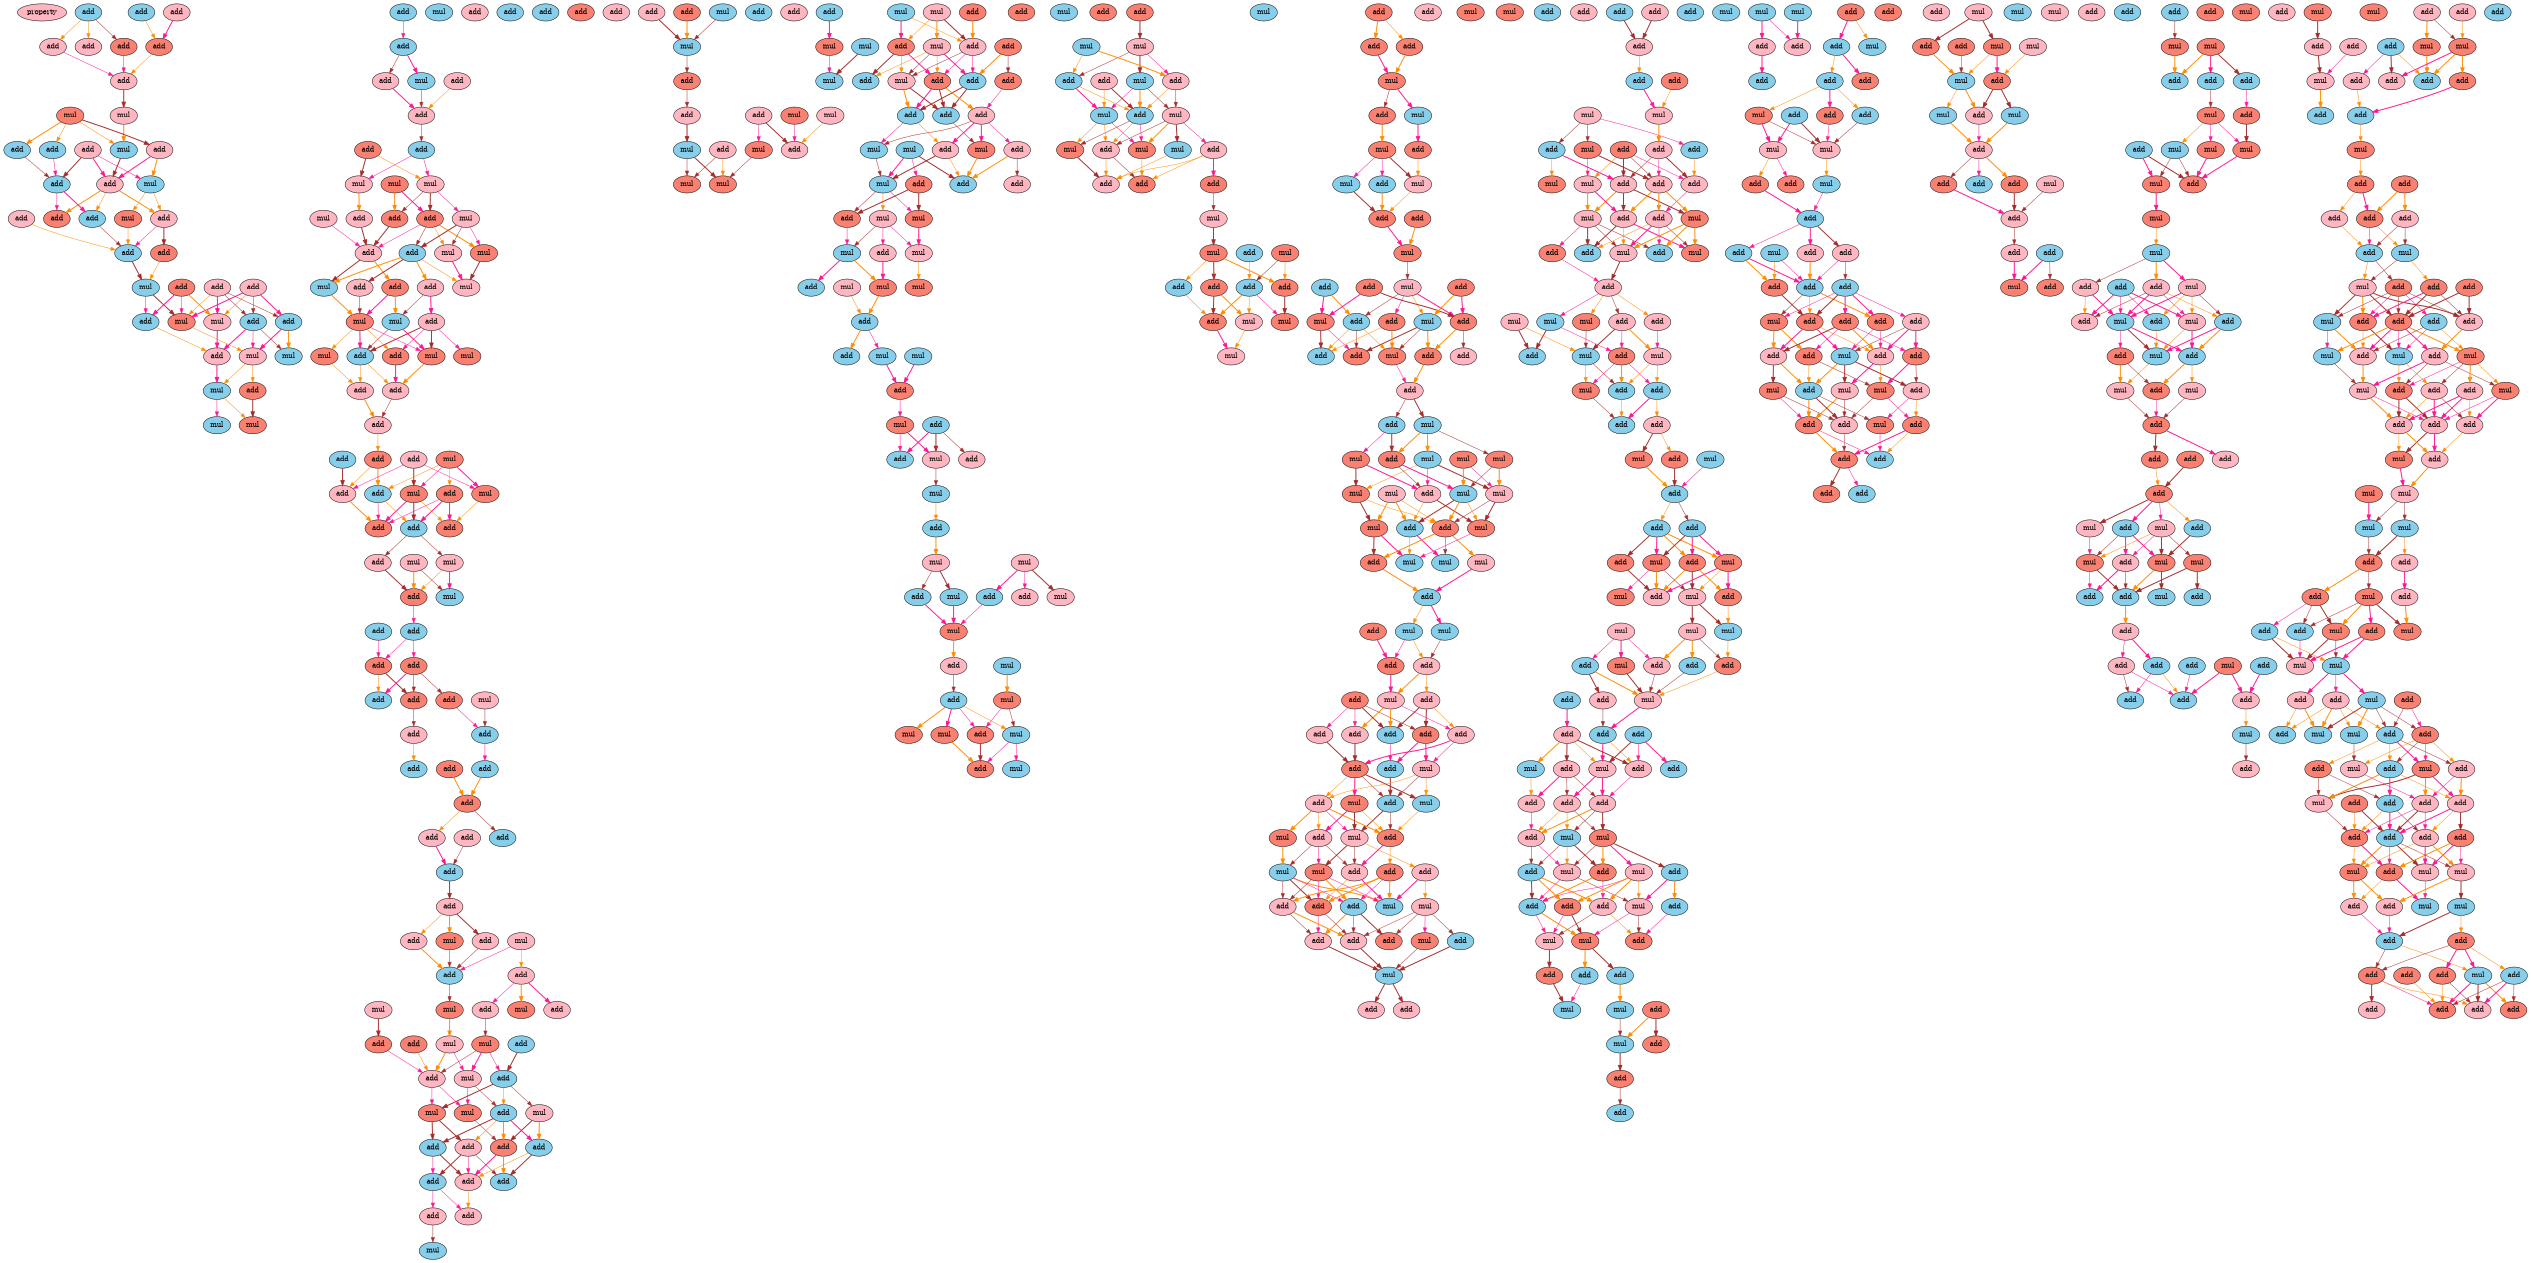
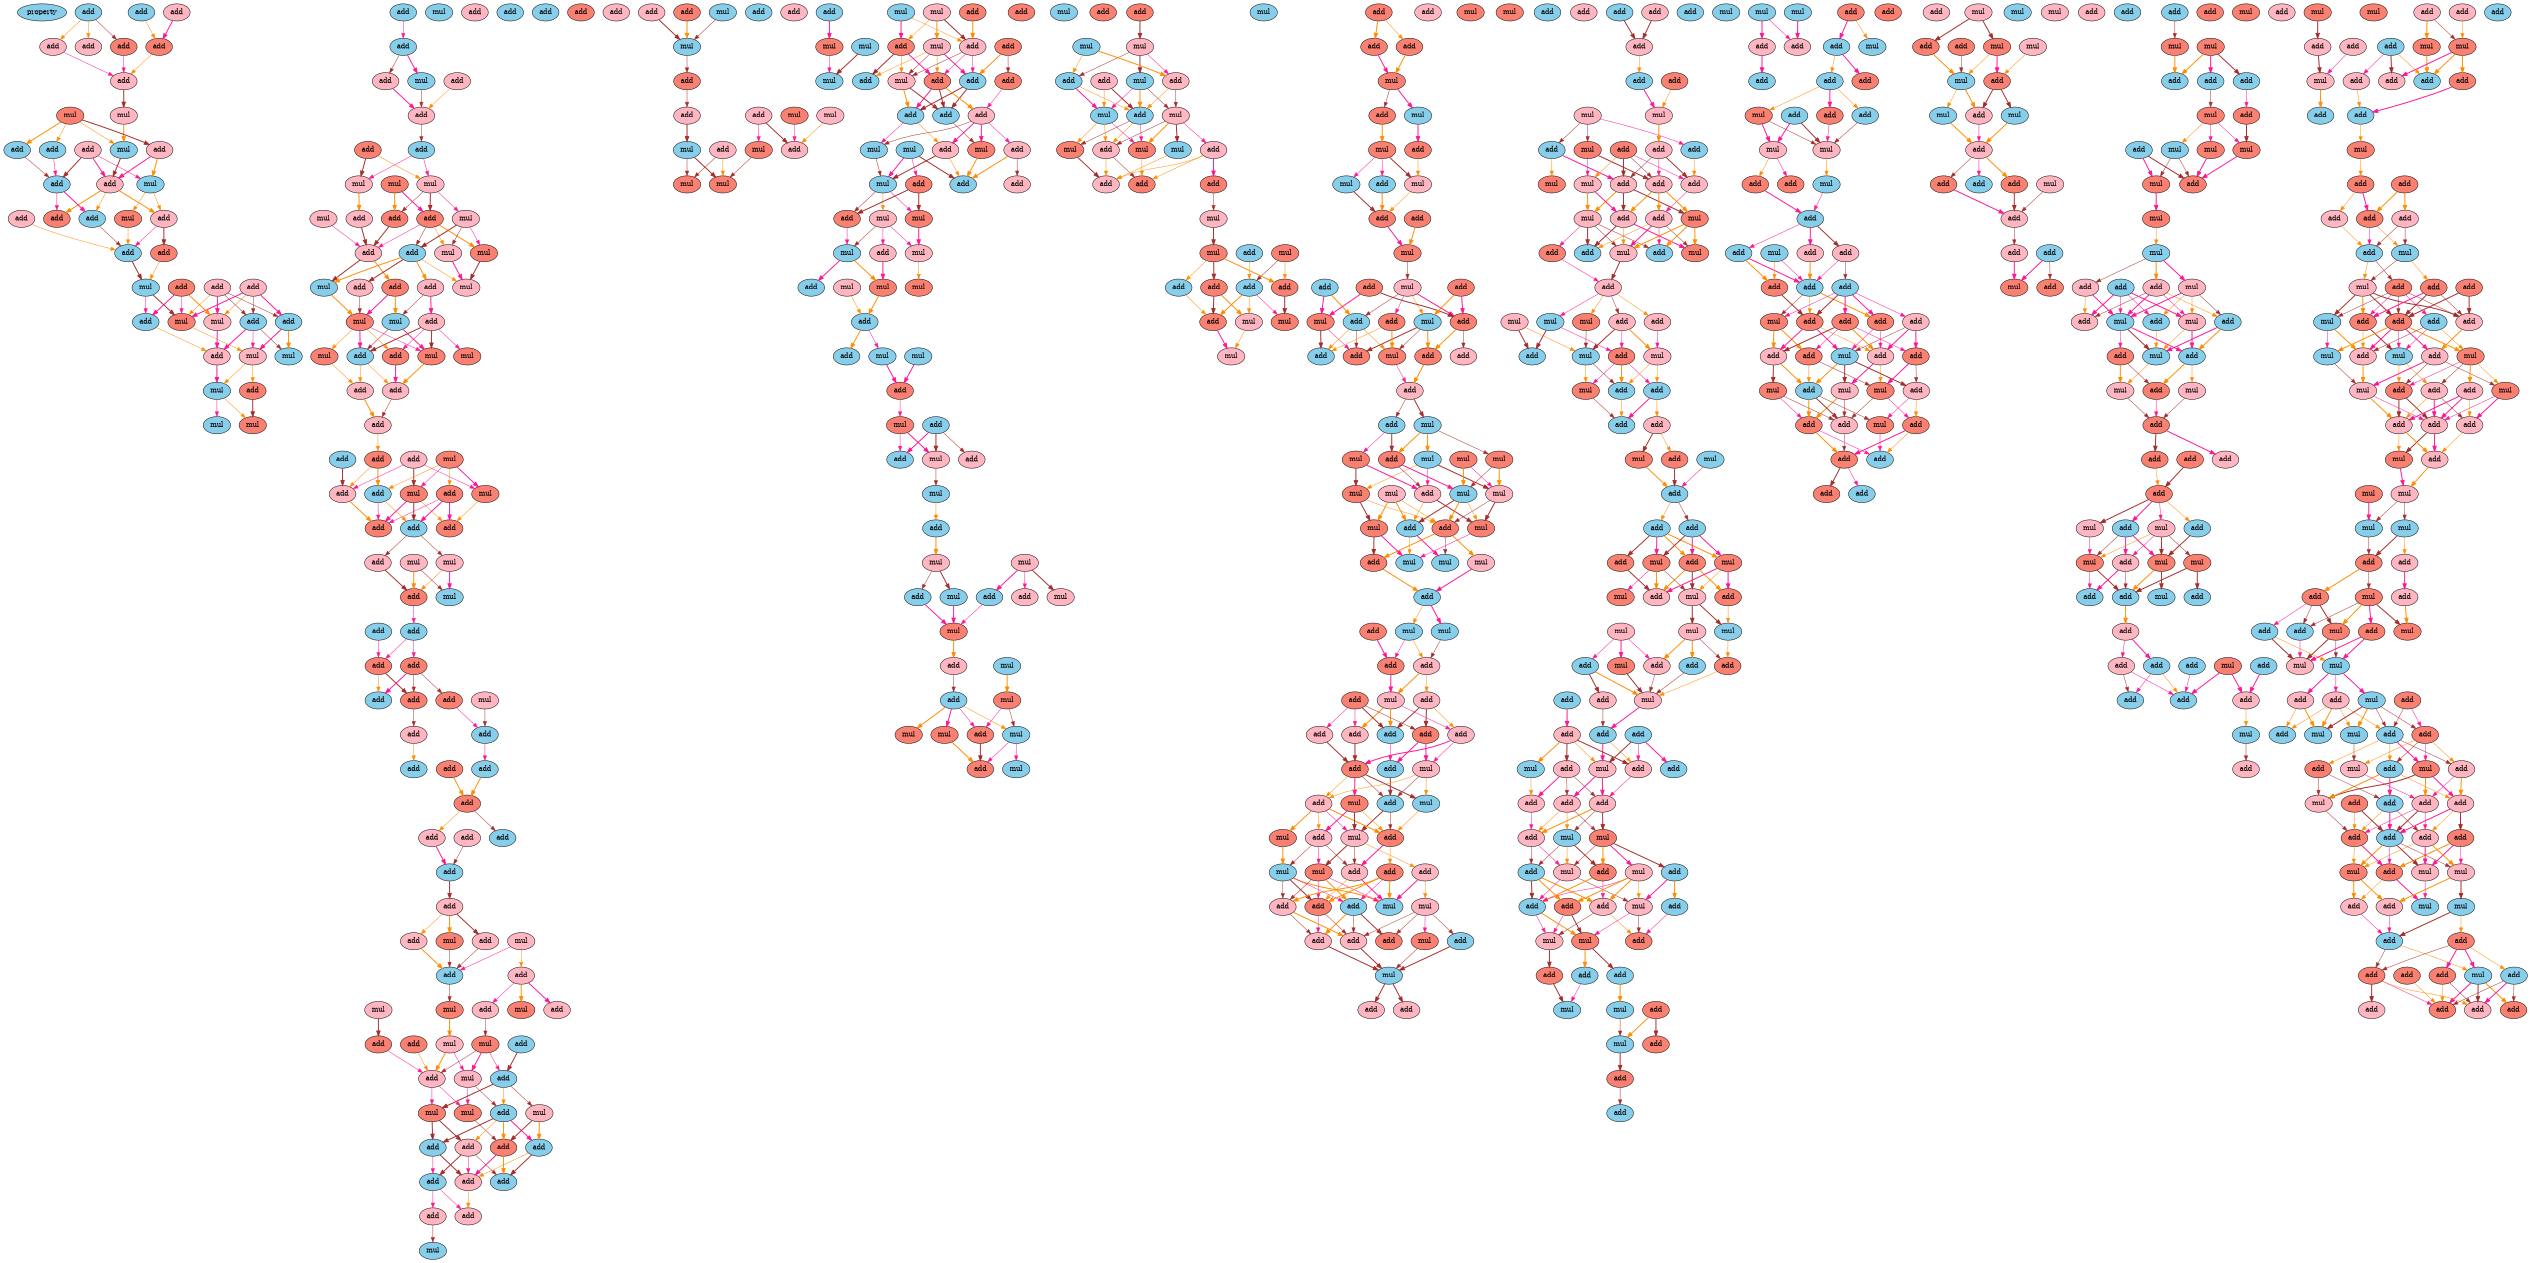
(42, 12) -> (42, 12)
